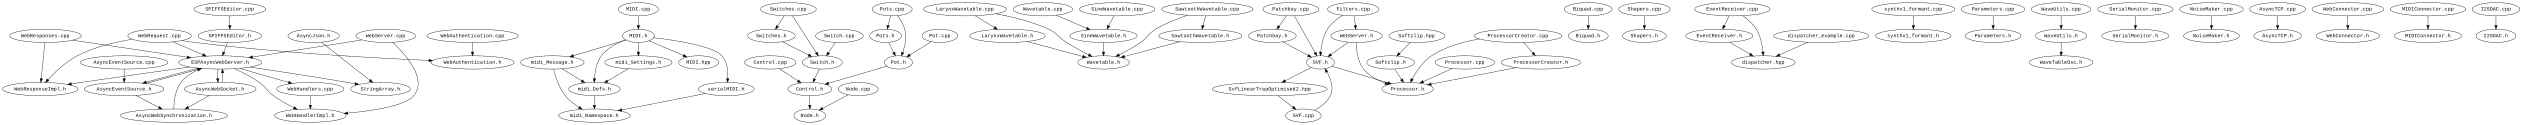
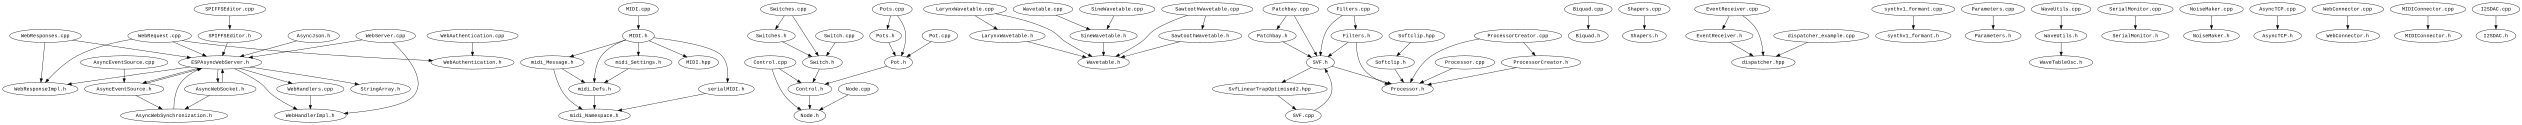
(1357, 36) -> (1357, 36)
(346, 61) -> (272, 48)
none -> (782, 91)
